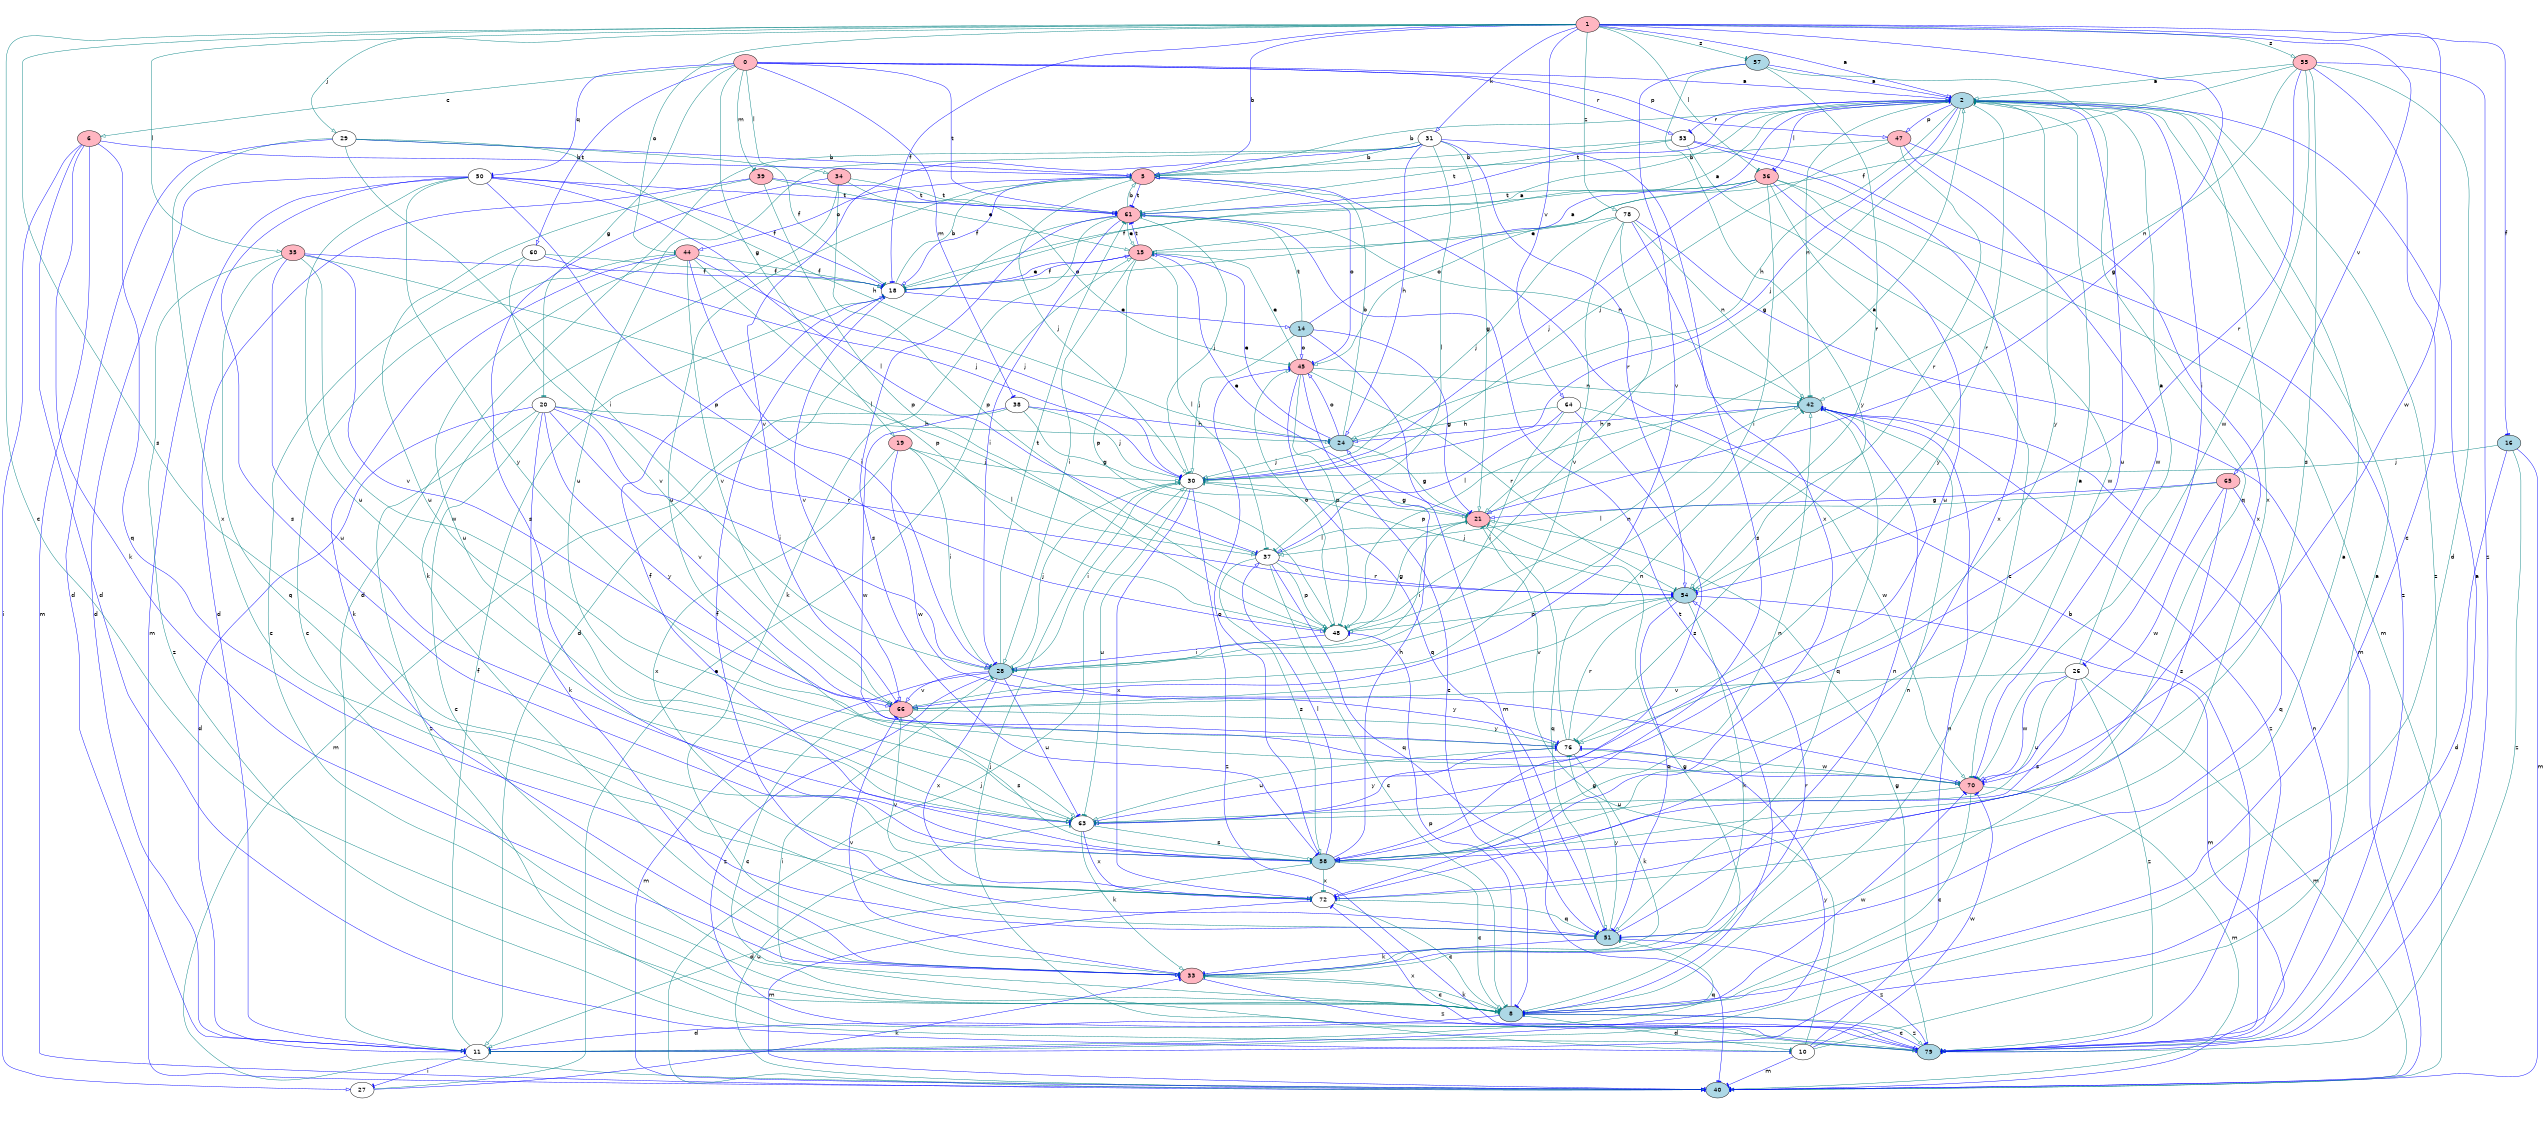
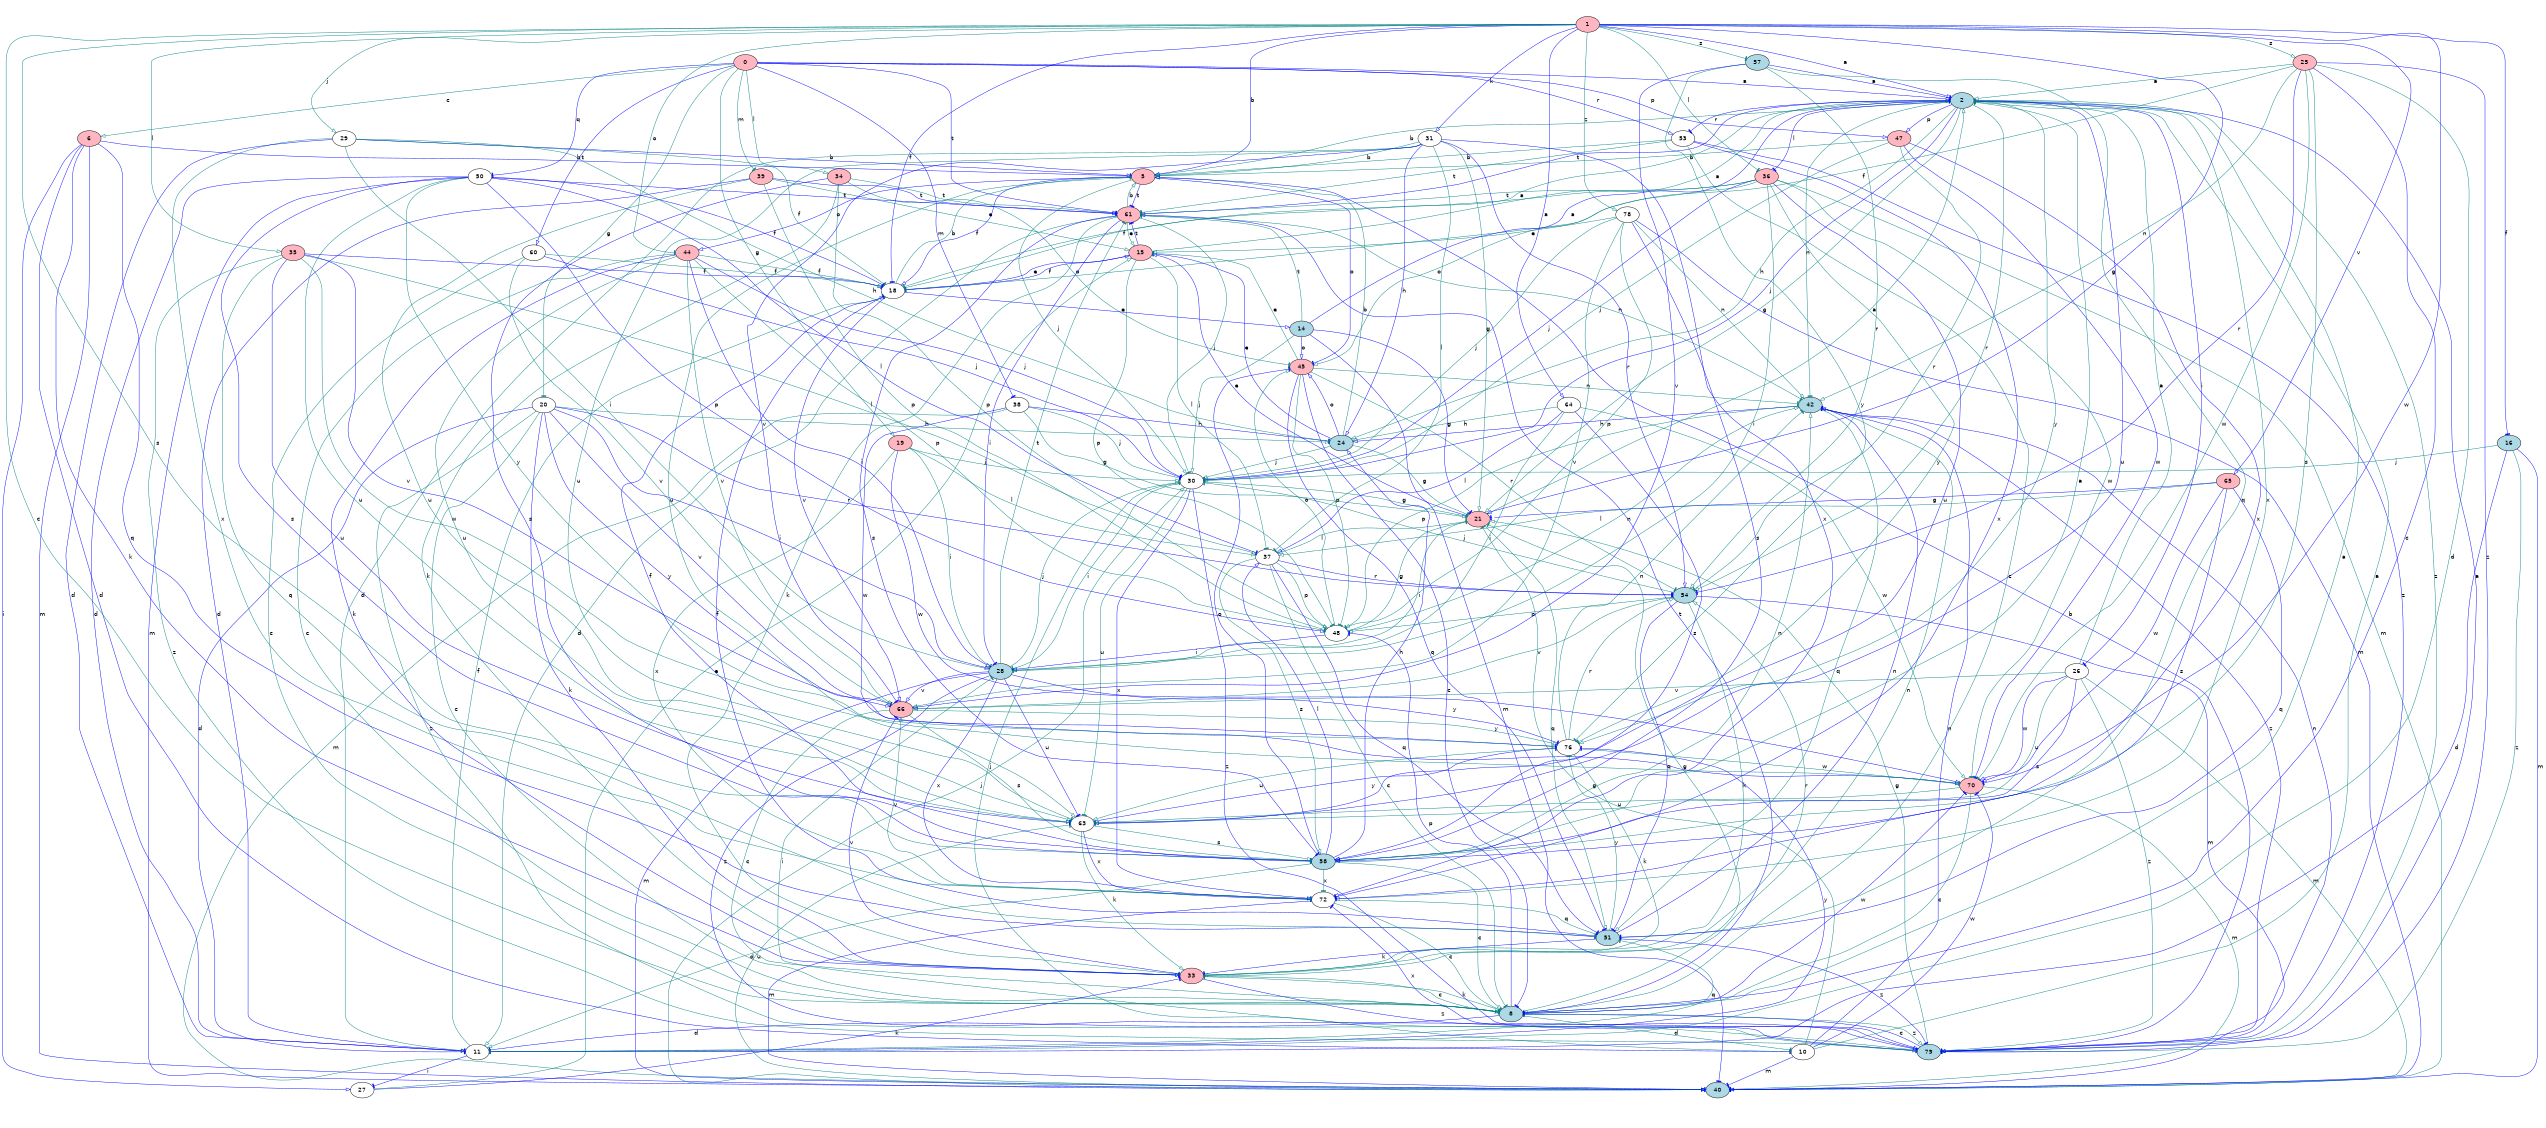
(2305, 62) -> (2305, 62)
(1546, 215) -> (1546, 215)
(1069, 453) -> none
(1855, 500) -> (1855, 500)
(1719, 921) -> (1719, 921)
